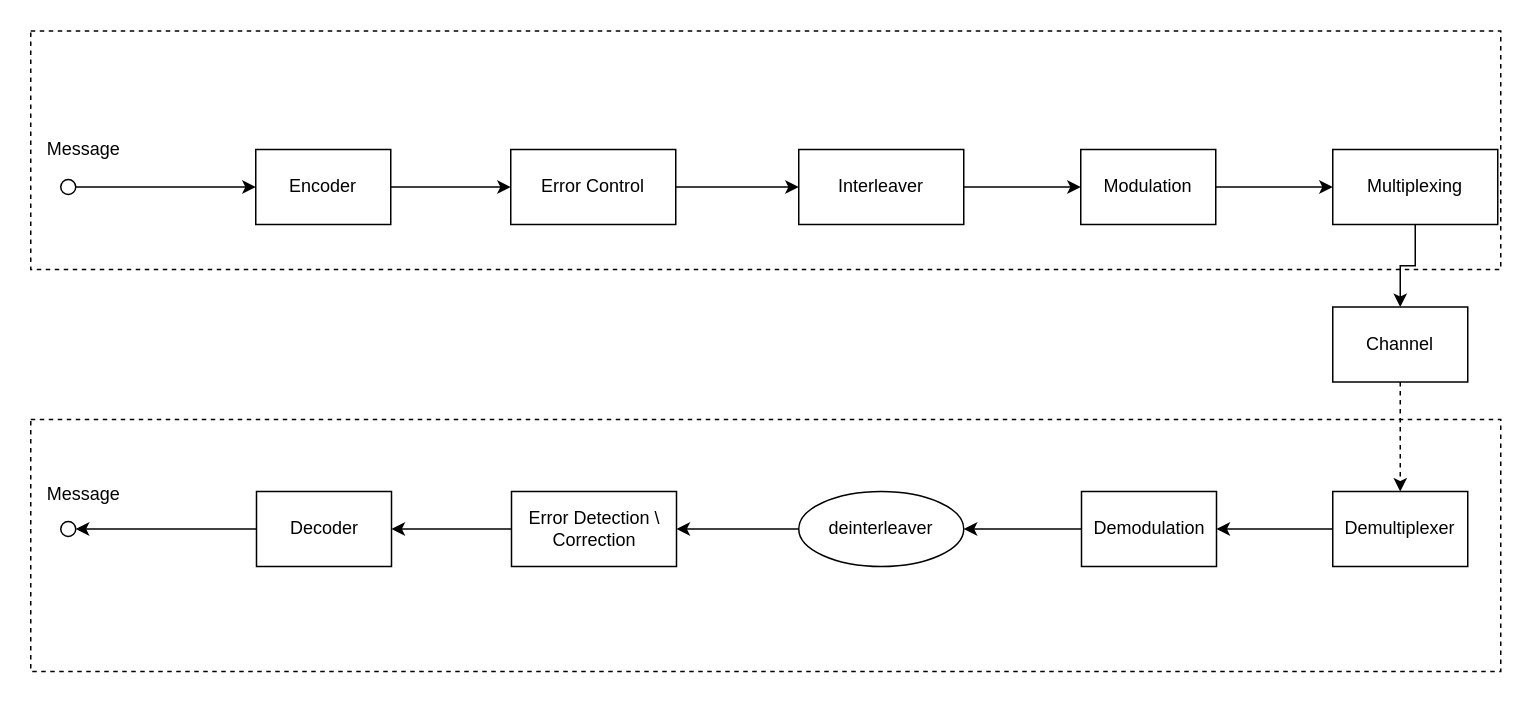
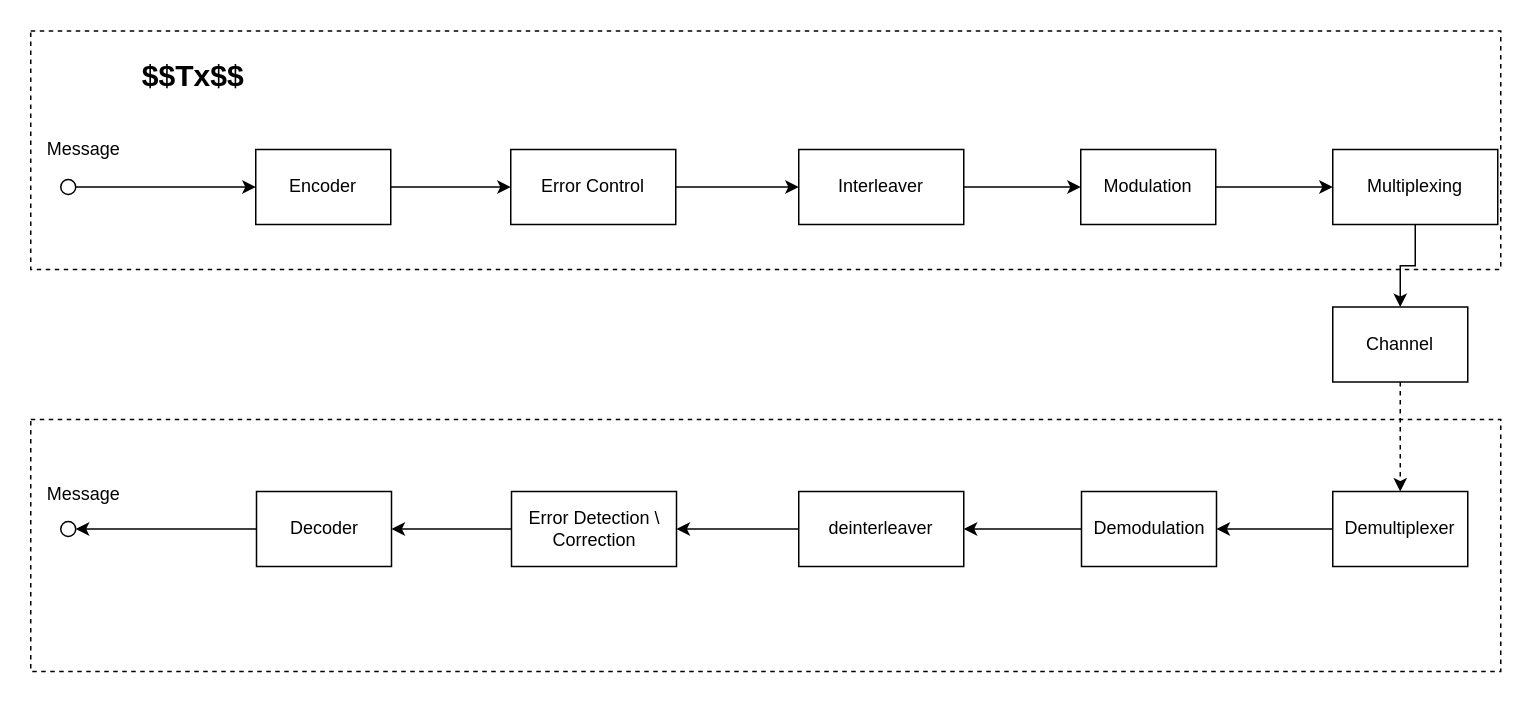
none -> (192, 74)
(881, 529) -> (881, 529)
